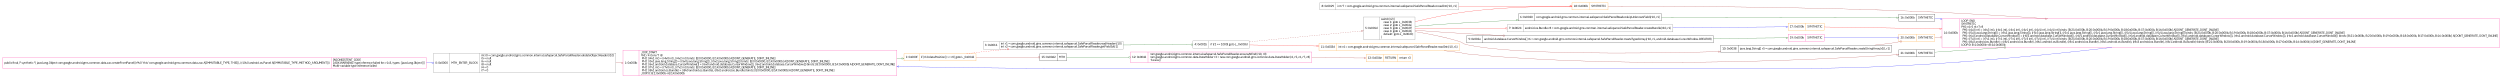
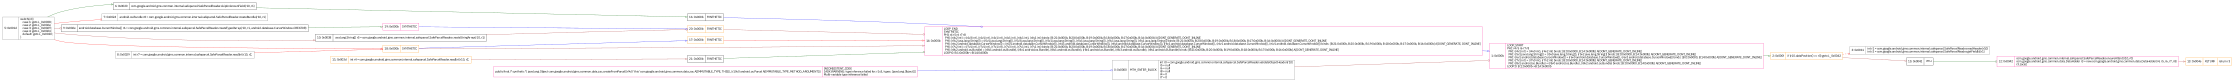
(1729, 27) -> (552, 44)
(1221, 44) -> none
